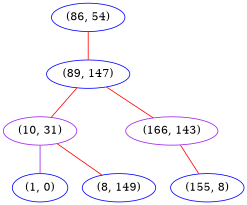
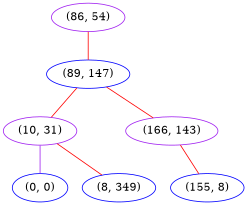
(88, 17) -> (88, 17)
(40, 188) -> (40, 188)
(119, 188) -> (119, 188)
